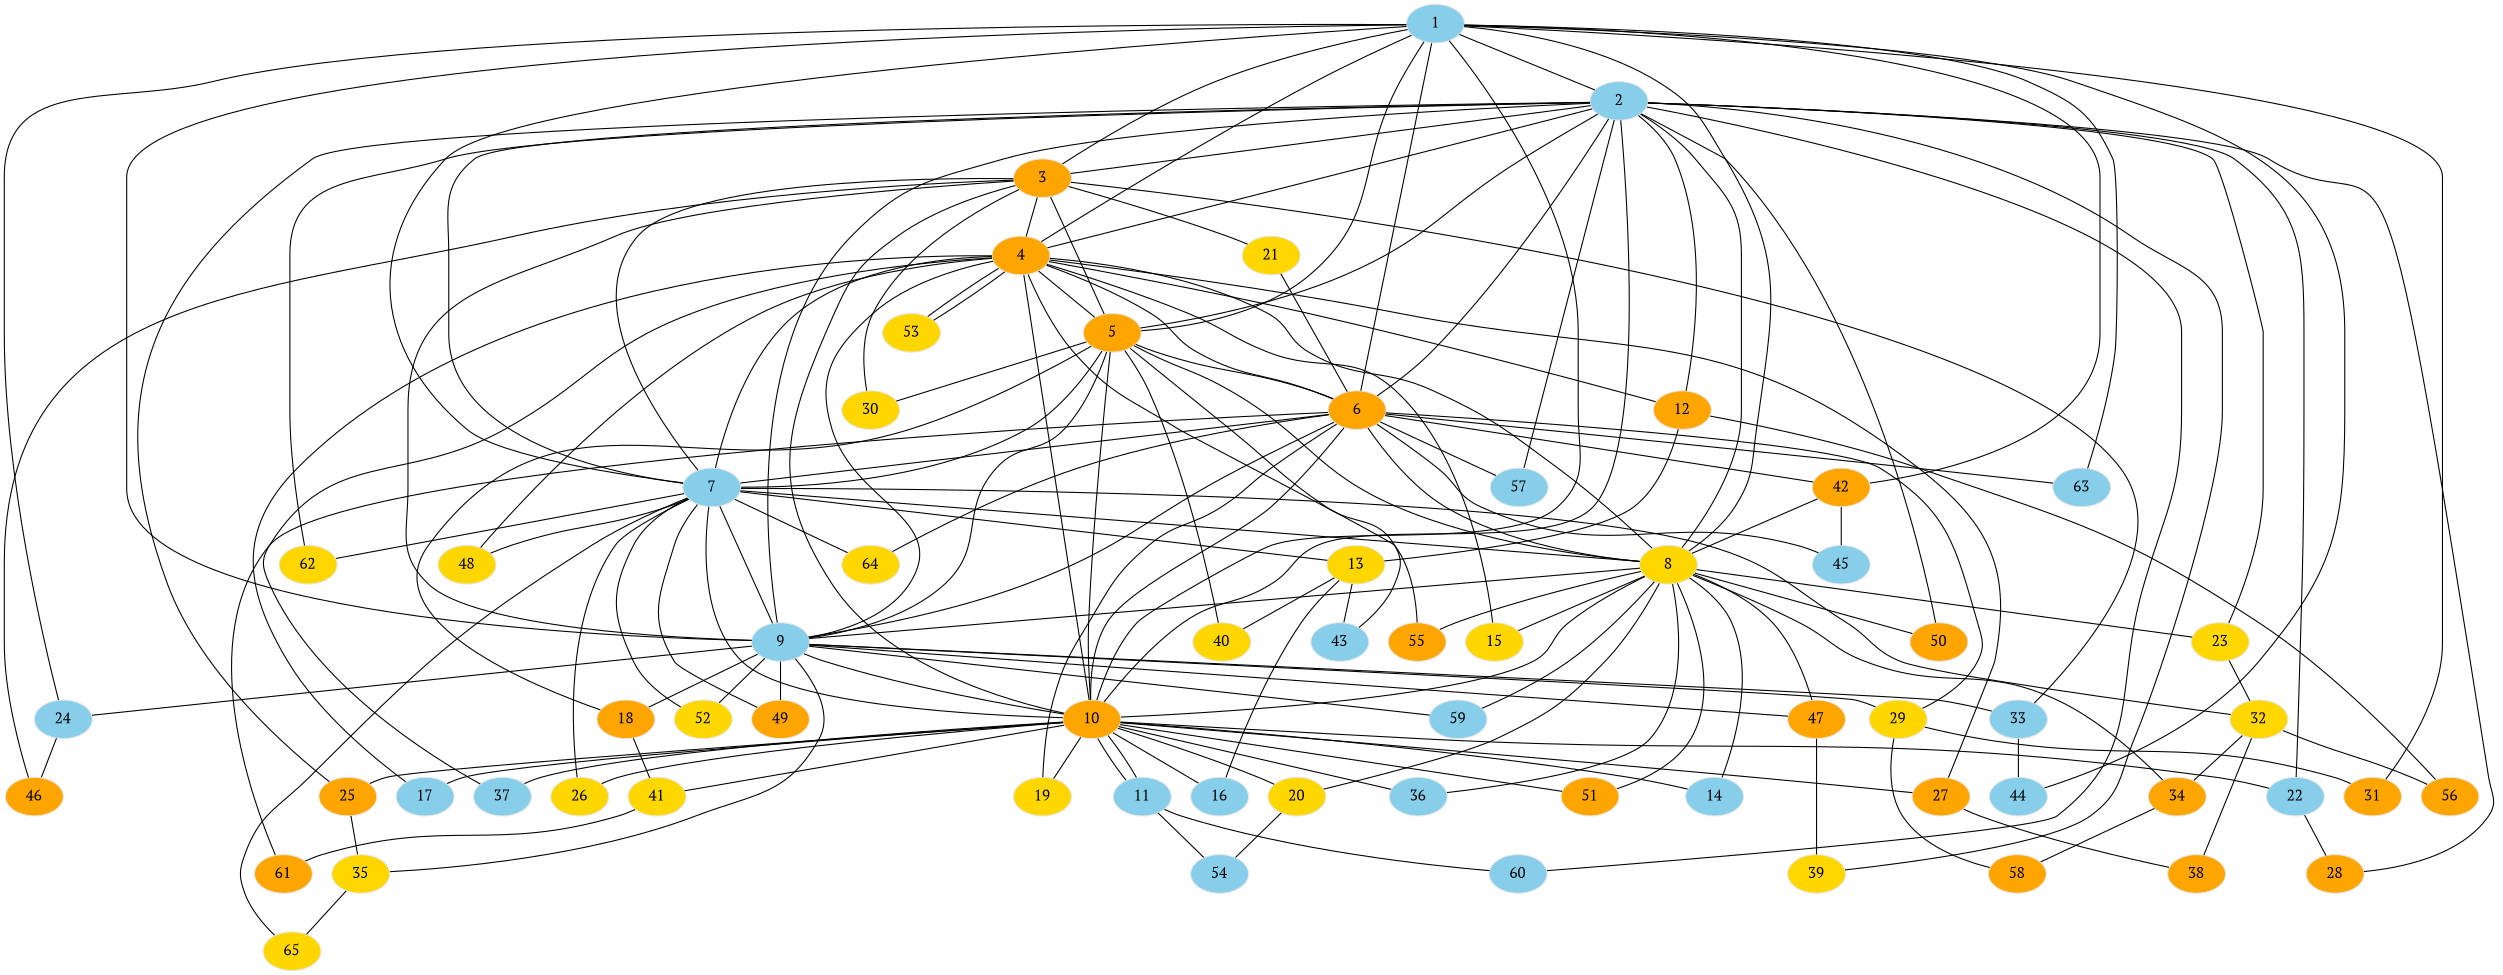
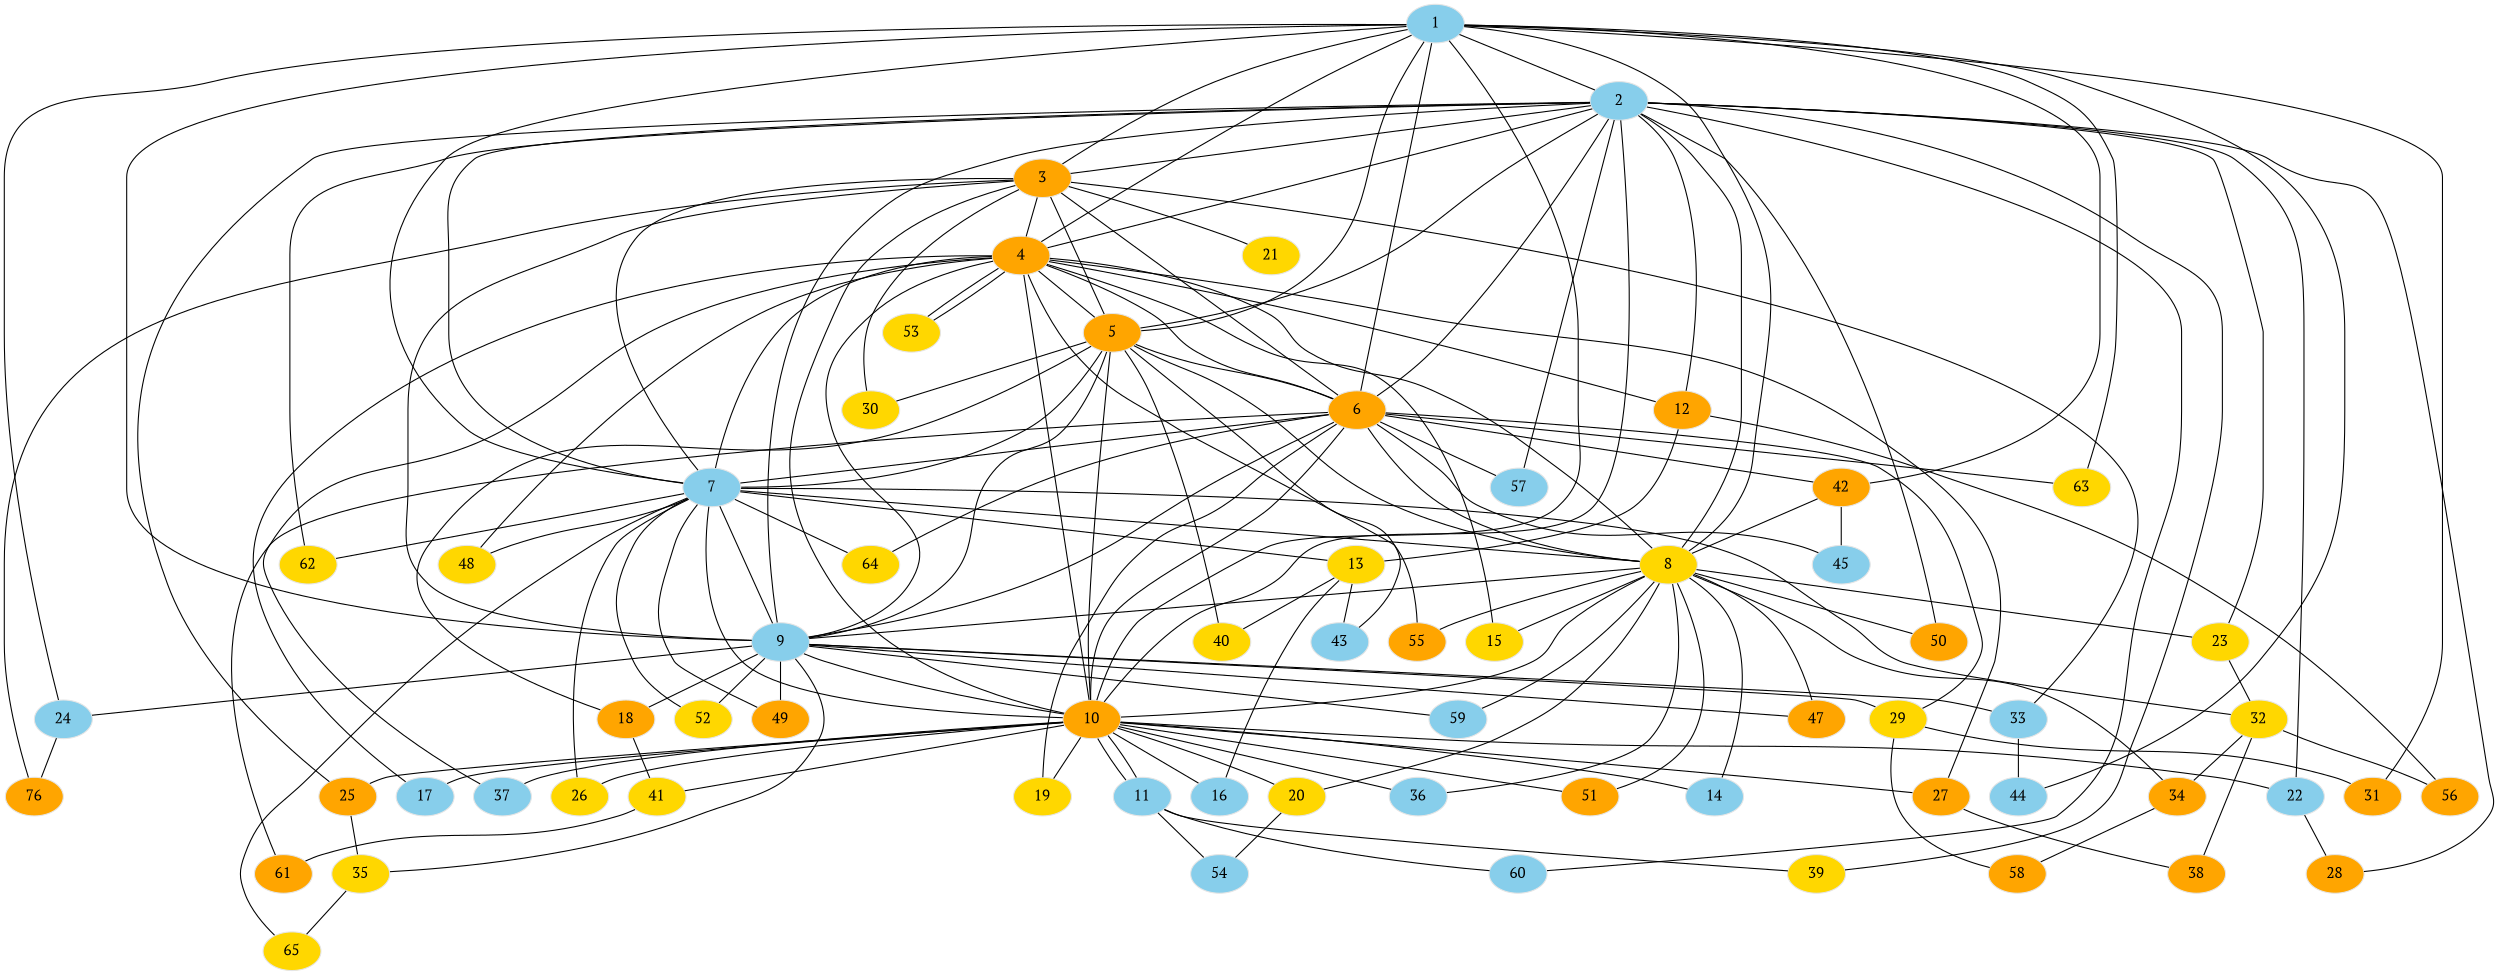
(1314, 333) -> (1207, 299)
(2082, 487) -> (2082, 487)
(34, 797) -> (34, 797)
(1817, 797) -> (1475, 847)
